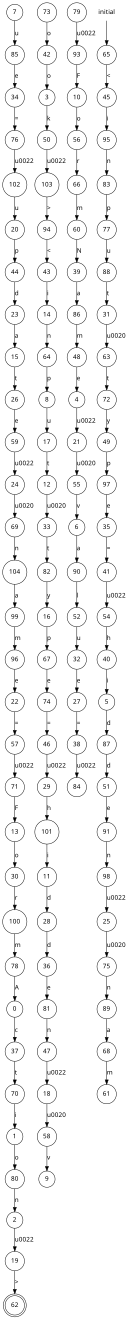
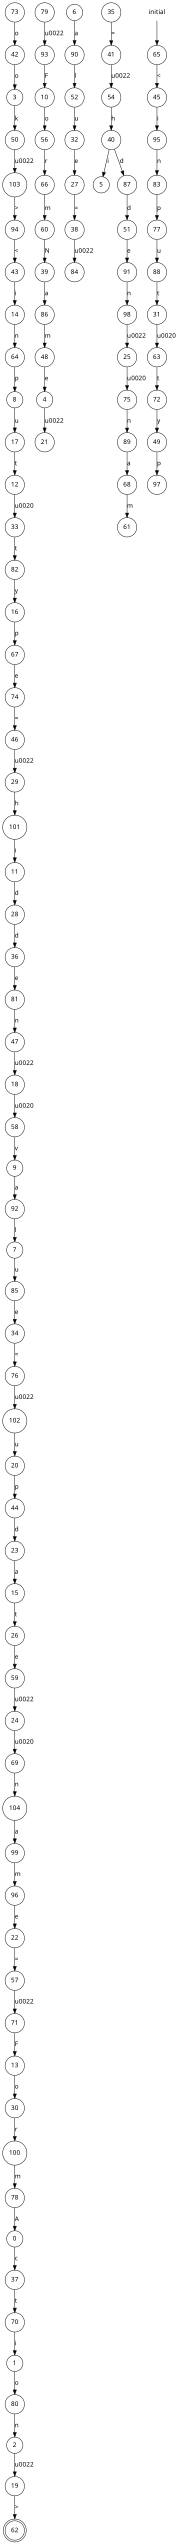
(77, 485) -> none
(107, 504) -> none
(107, 720) -> (118, 160)
none -> (15, 1209)
